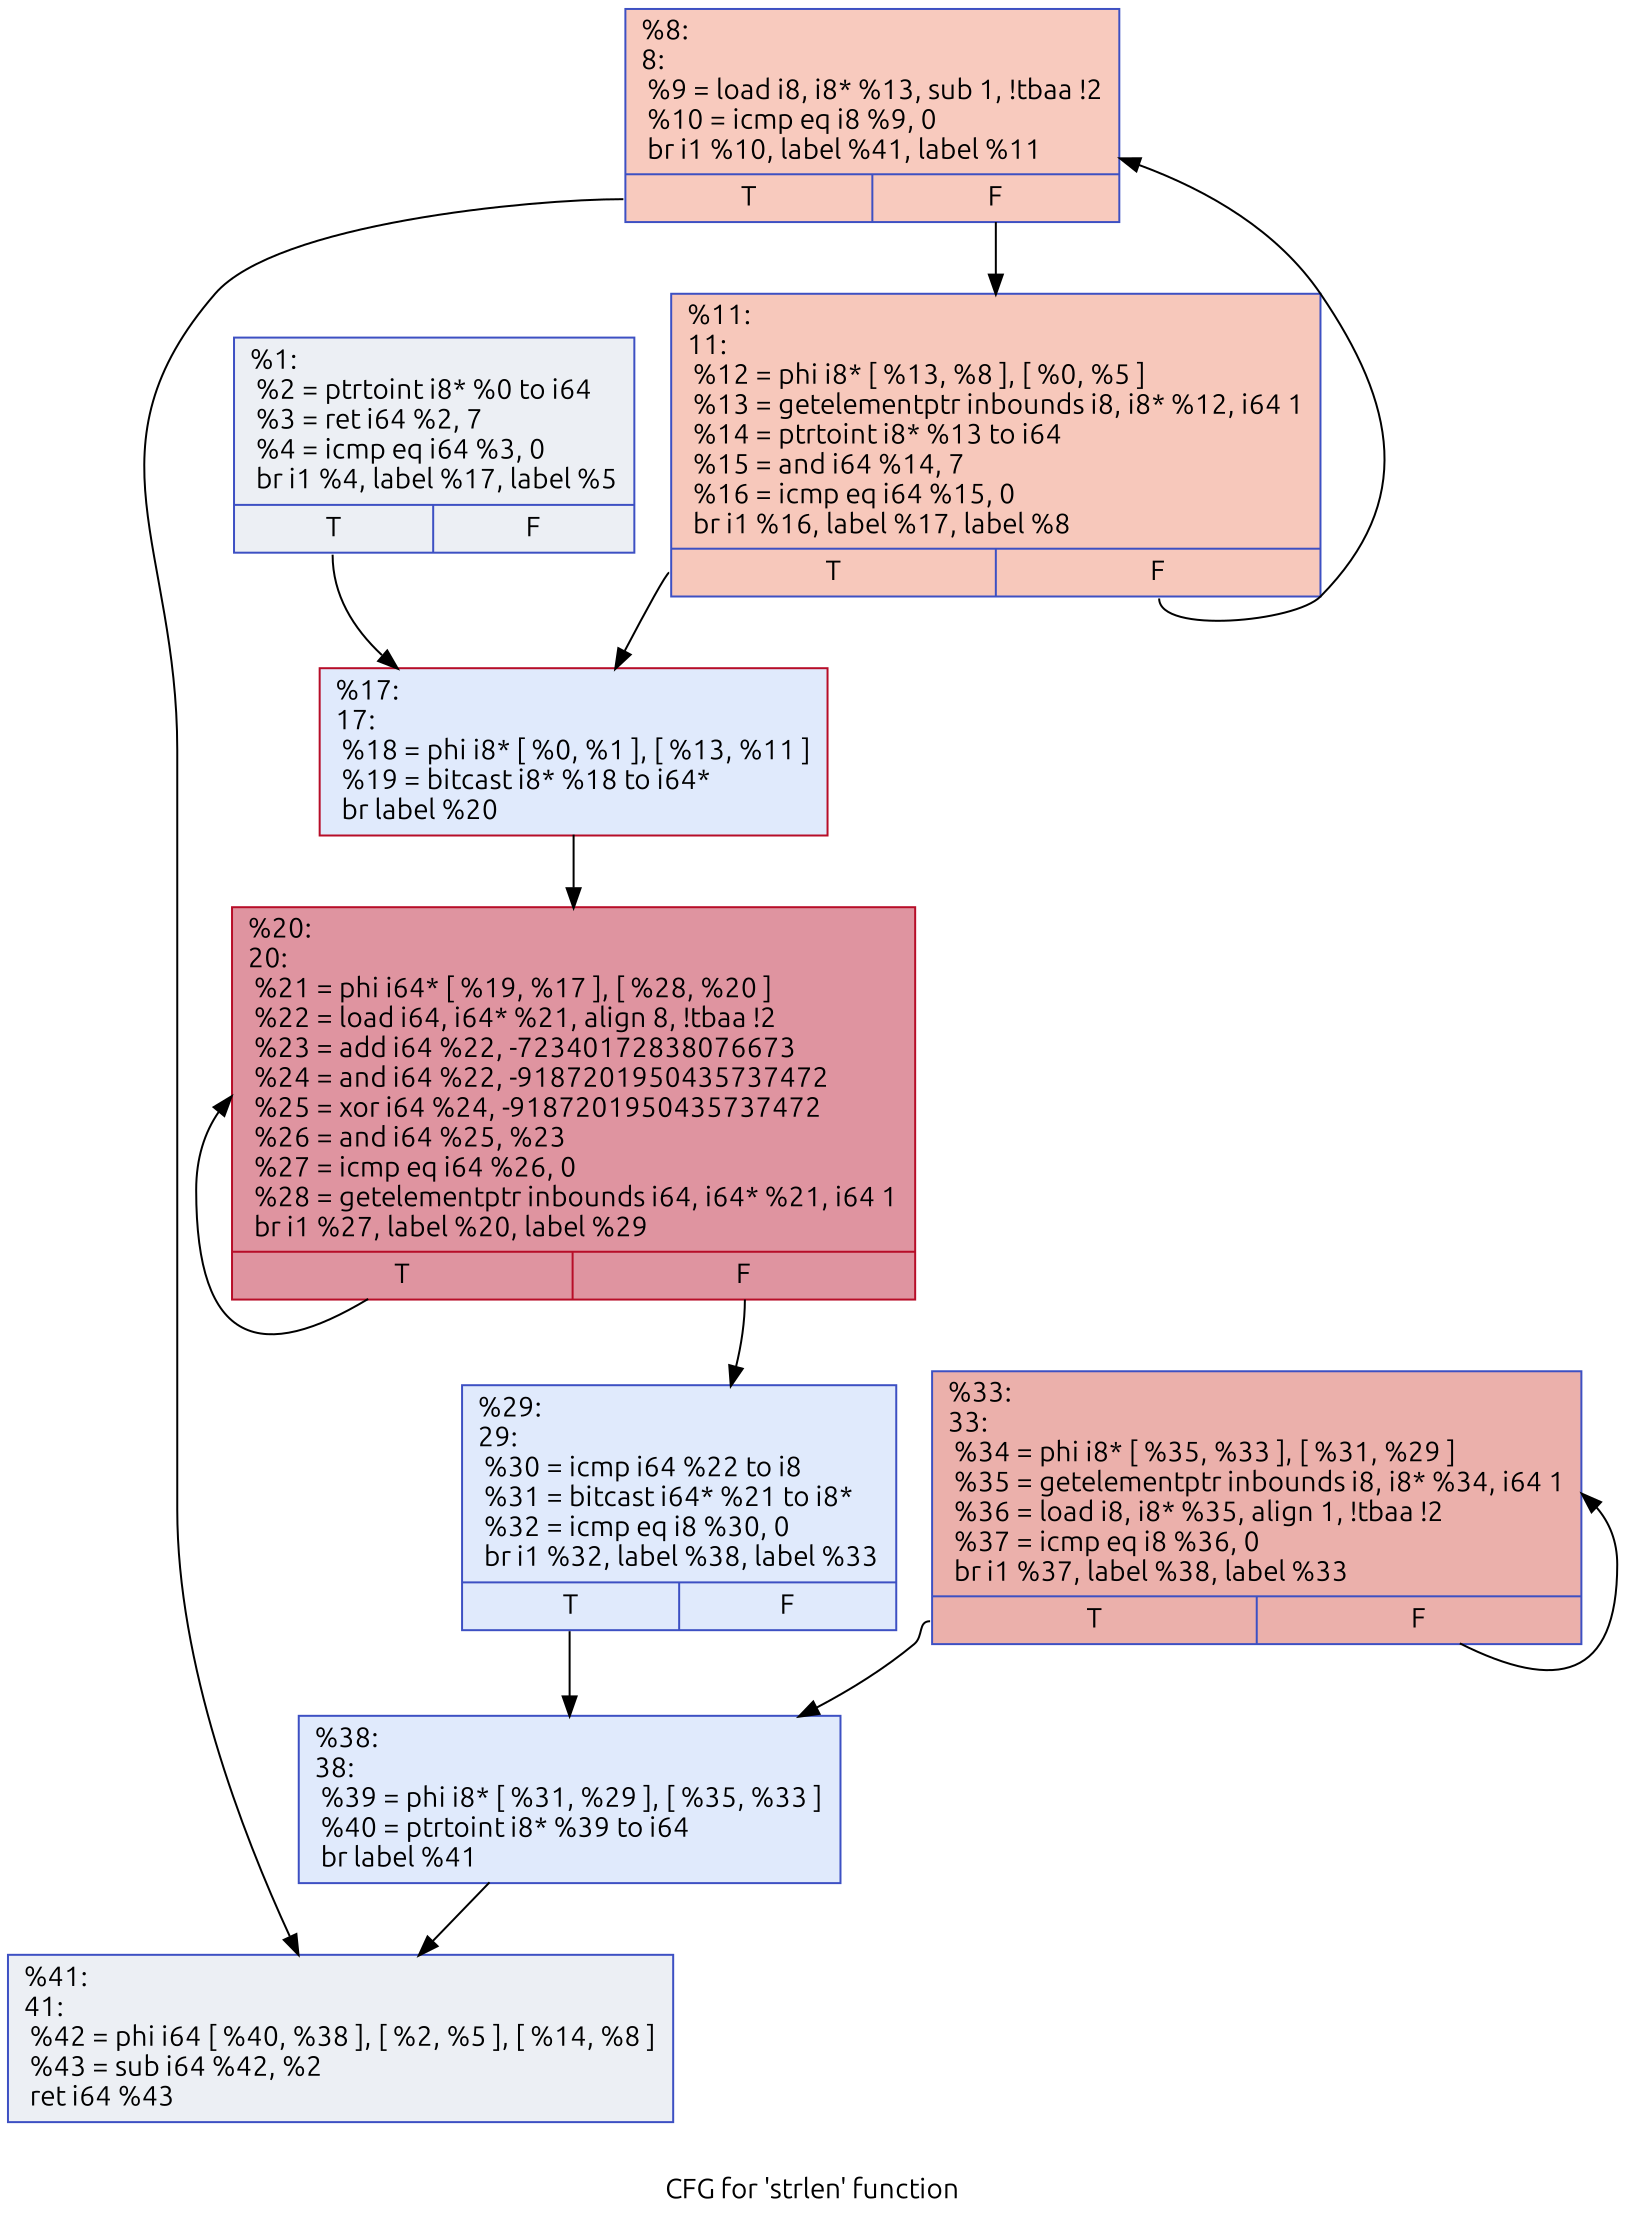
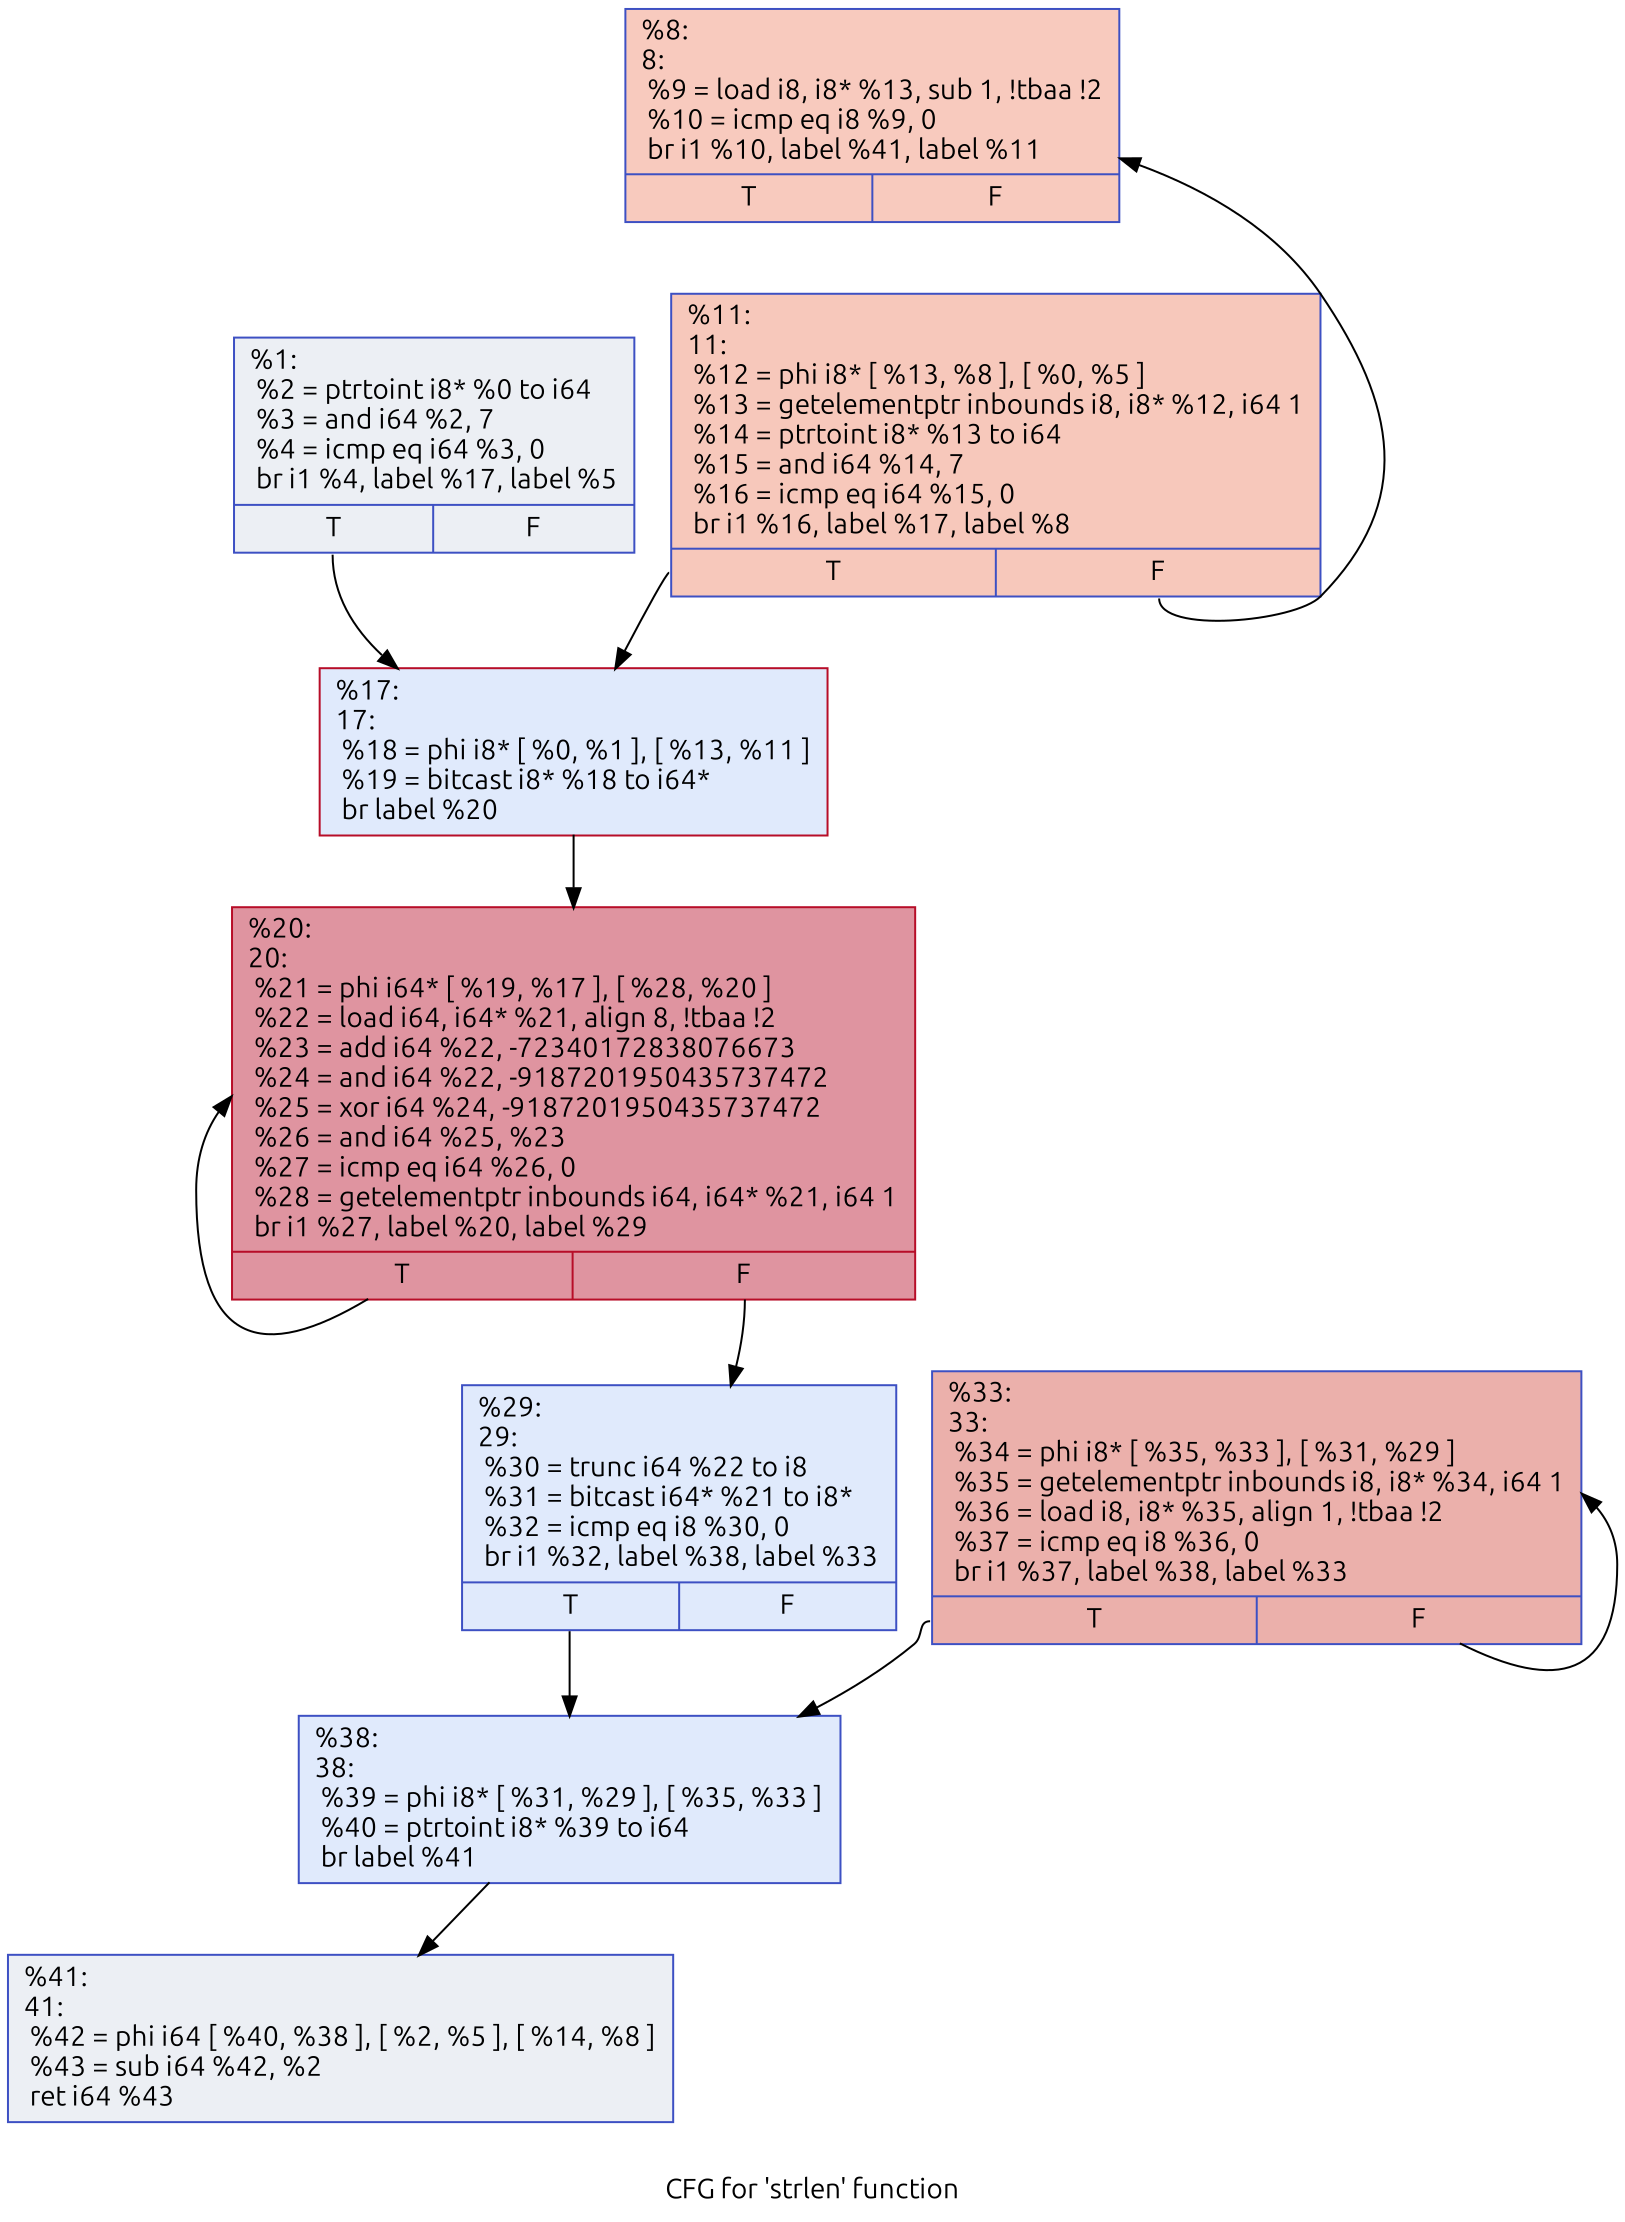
(996, 248) -> none
(367, 420) -> (373, 420)
(177, 901) -> none
(640, 1468) -> (643, 1468)
